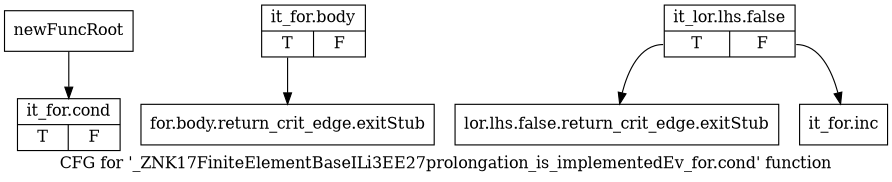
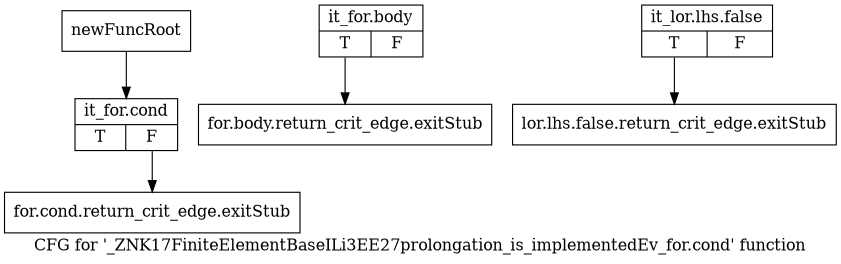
(844, 125) -> none
none -> (152, 213)
